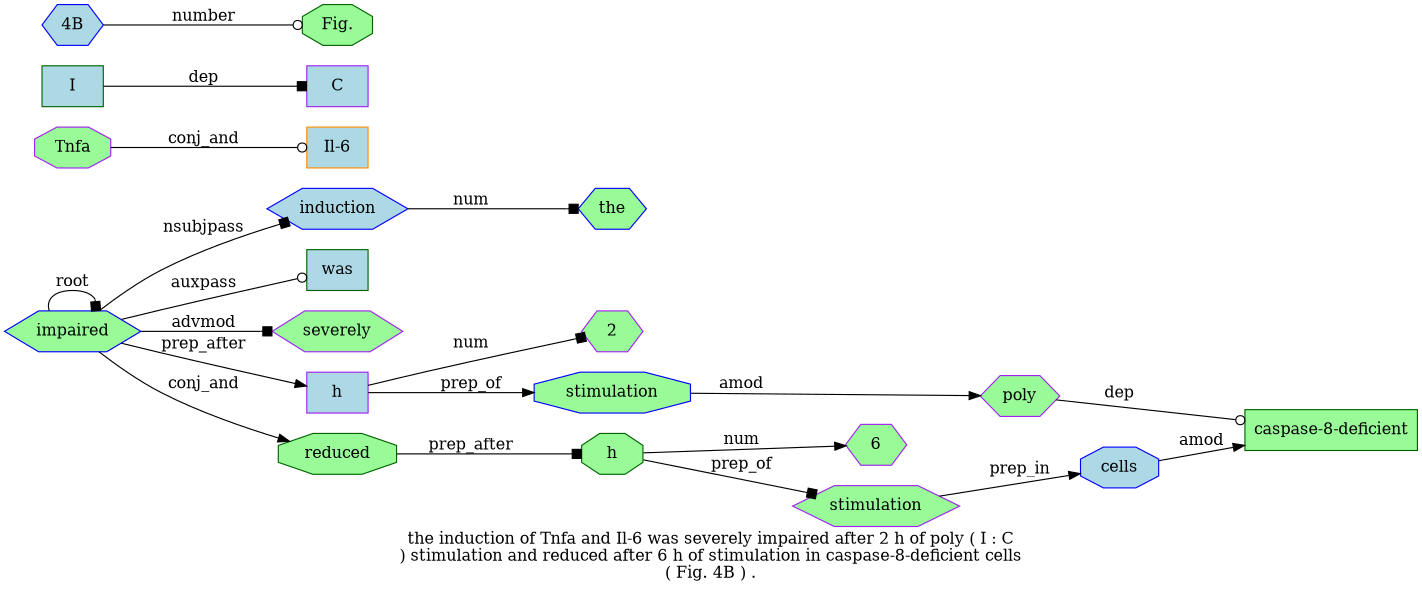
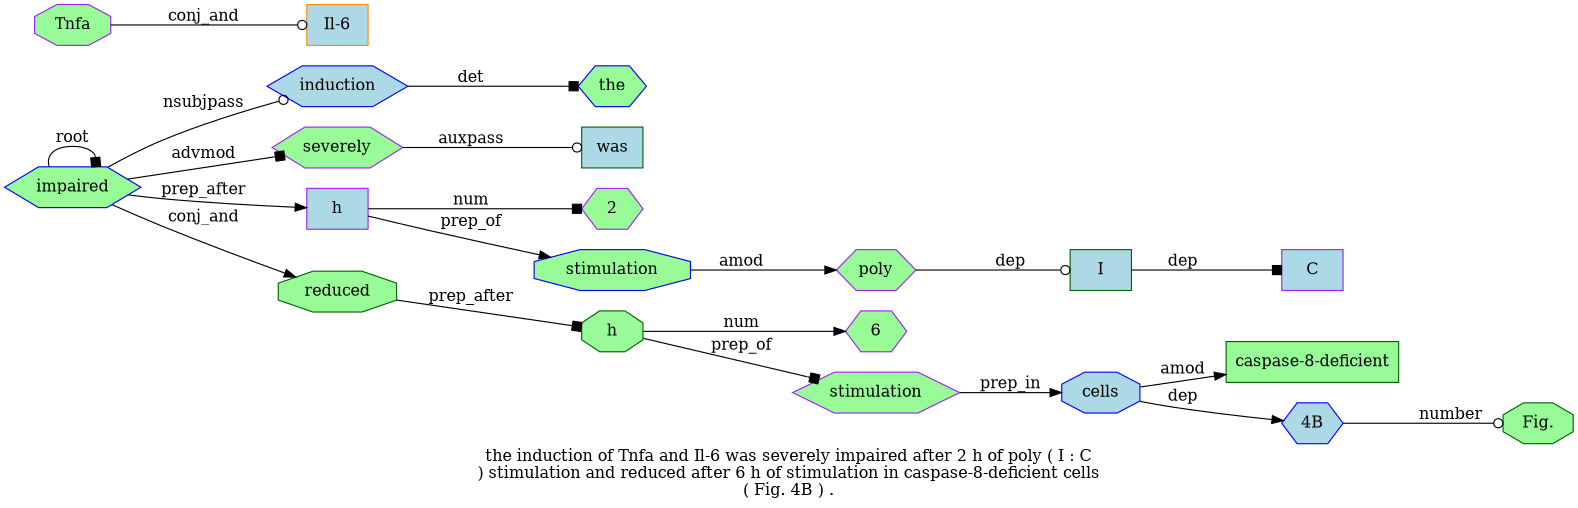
(471, 200) -> (471, 78)
(184, 259) -> (191, 129)
(209, 299) -> (487, 148)
(1146, 410) -> (988, 270)
none -> (1206, 412)
